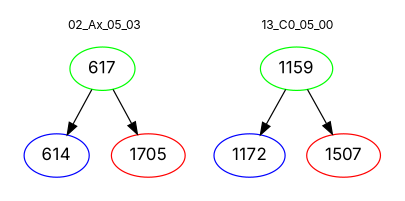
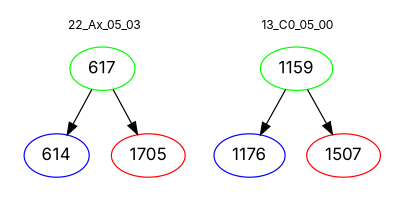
(105, 26) -> (105, 26)
(250, 156) -> (250, 156)
